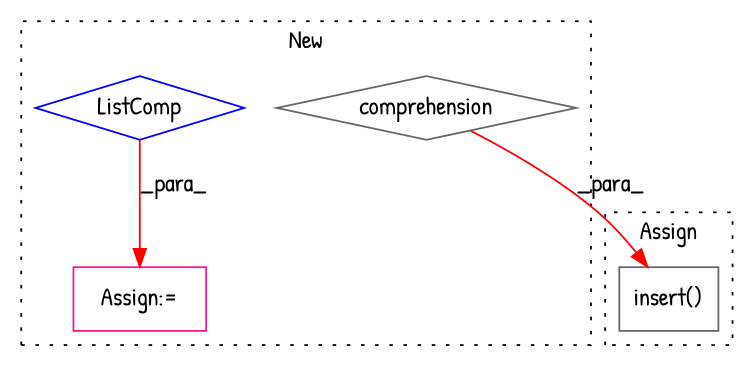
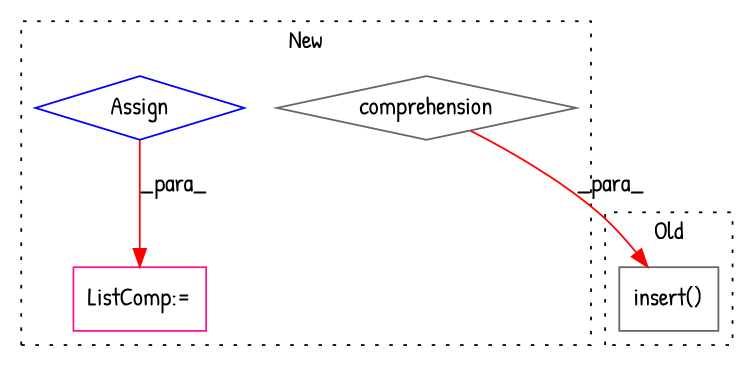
(140, 108) -> (140, 108)
(669, 233) -> (669, 233)
(140, 299) -> (140, 299)
